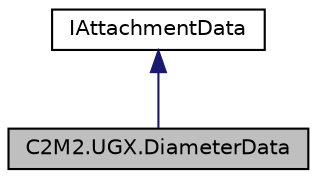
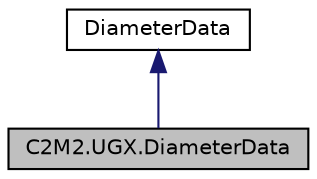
(158, 30) -> (158, 30)
